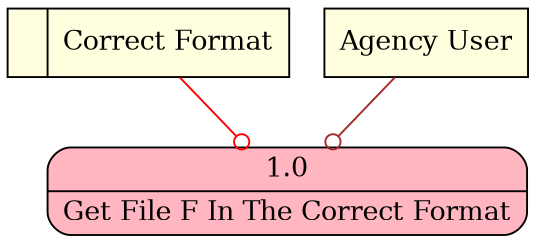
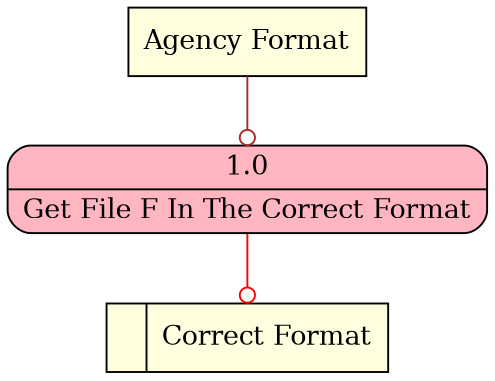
(426, 43) -> (247, 42)
(208, 107) -> (247, 261)
